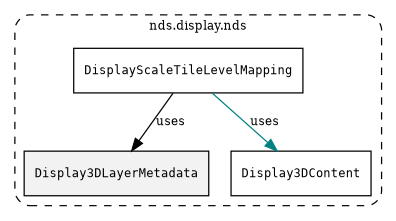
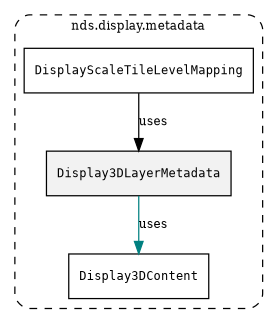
(198, 27) -> (139, 27)
(240, 118) -> (139, 219)
